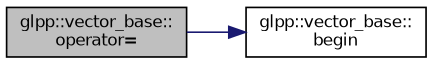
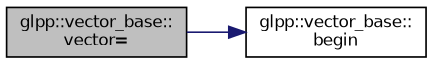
(97, 32) -> (97, 32)
